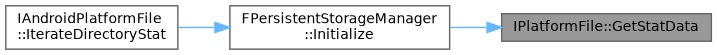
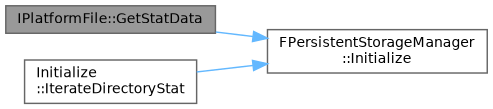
(92, 27) -> (111, 82)
(468, 27) -> (234, 34)
